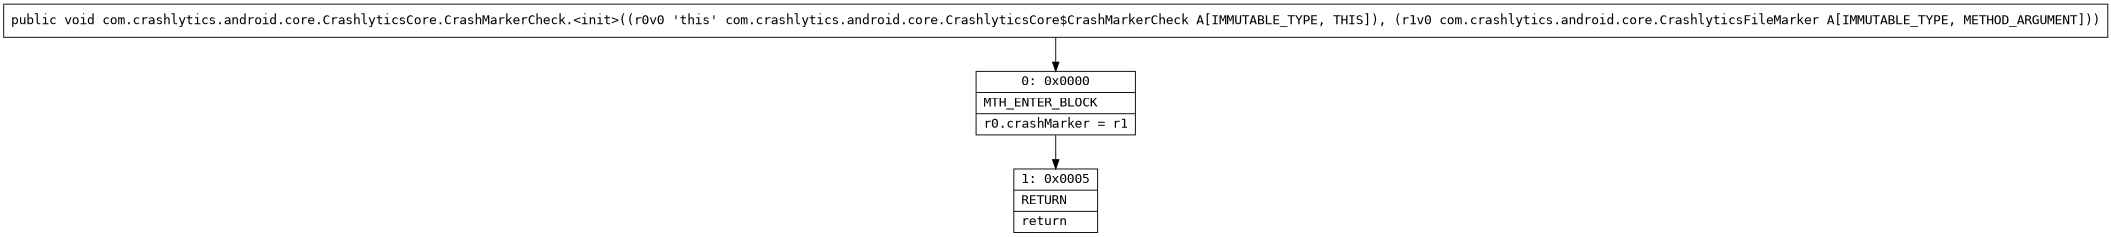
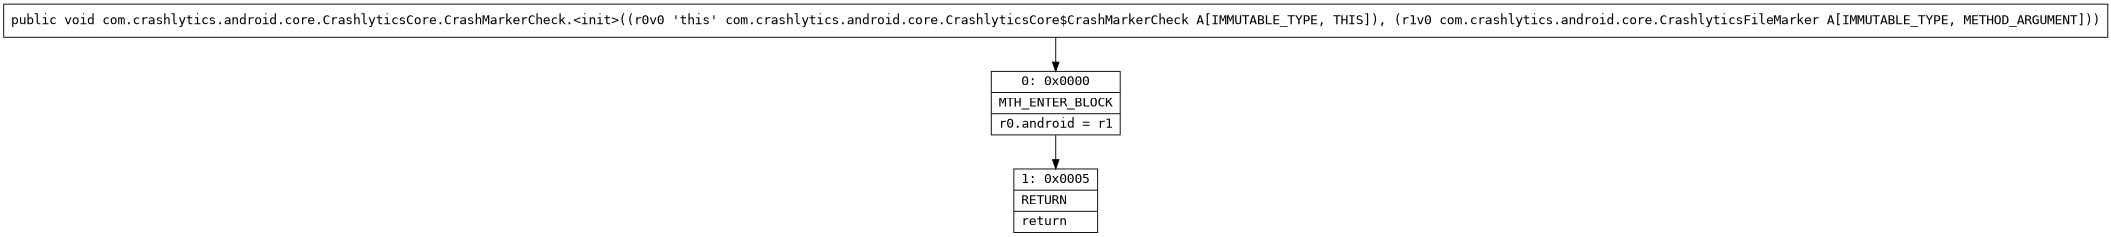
(1056, 124) -> (1056, 124)
